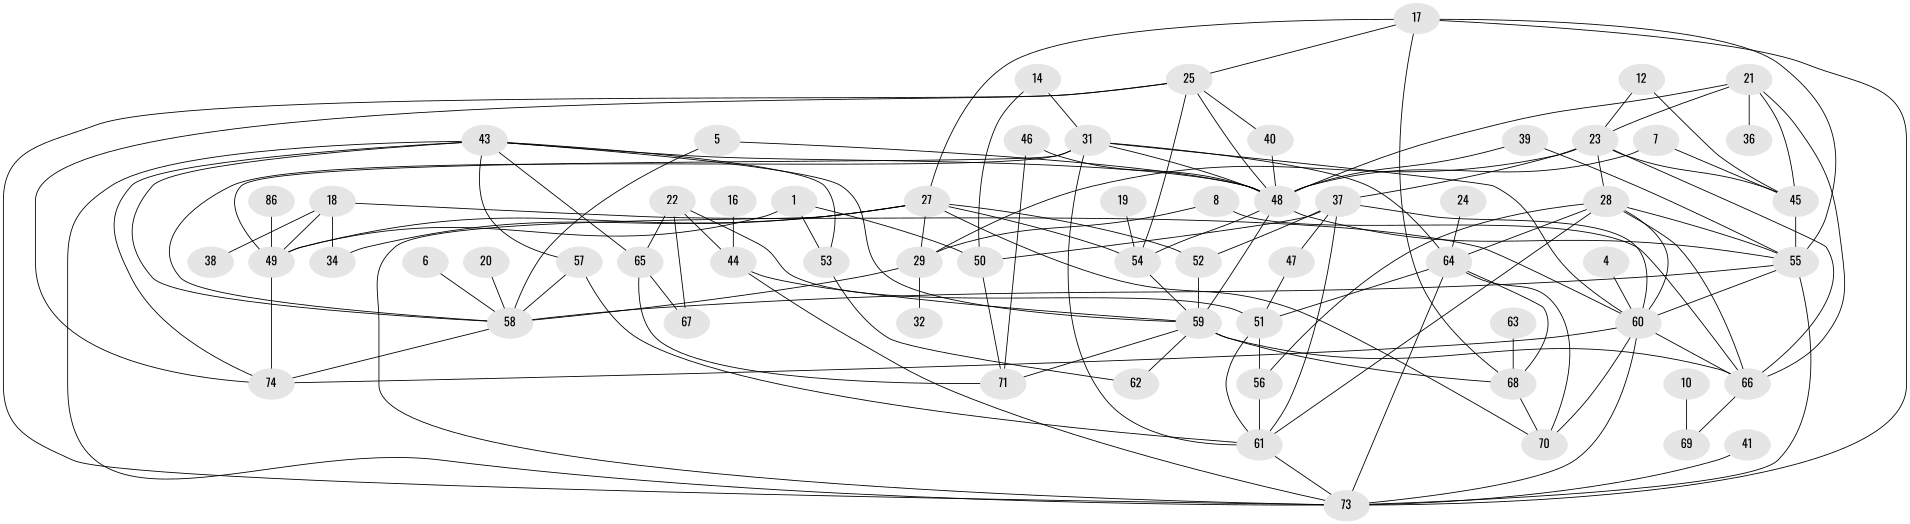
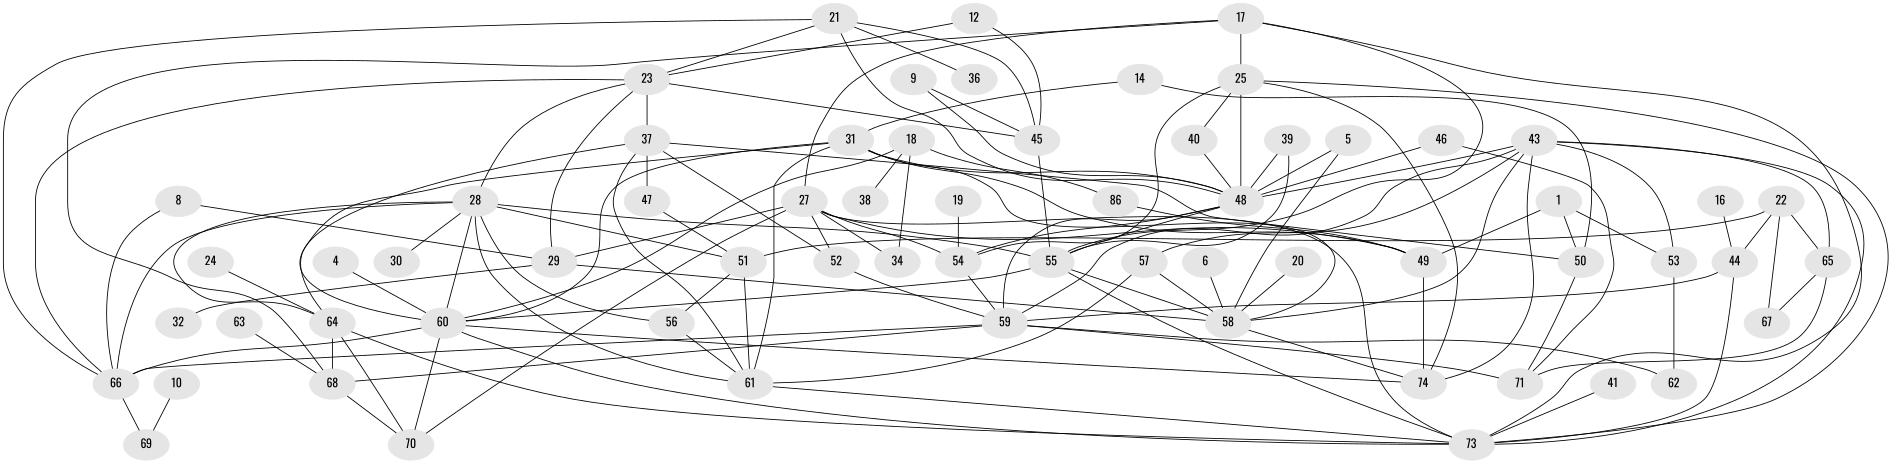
(1656, 140) -> (914, 80)
(302, 232) -> (976, 164)
none -> (397, 262)
(1336, 298) -> (609, 232)
